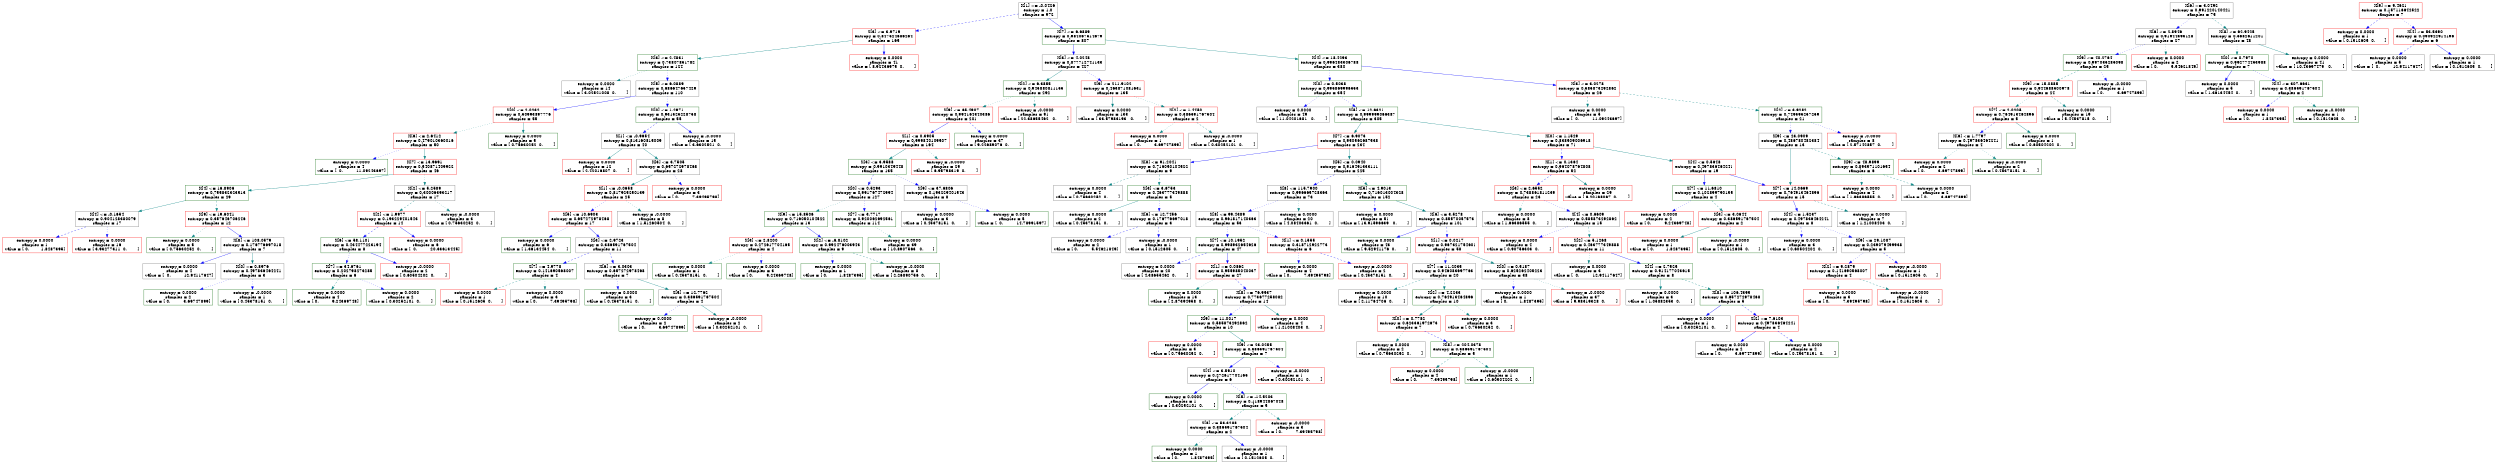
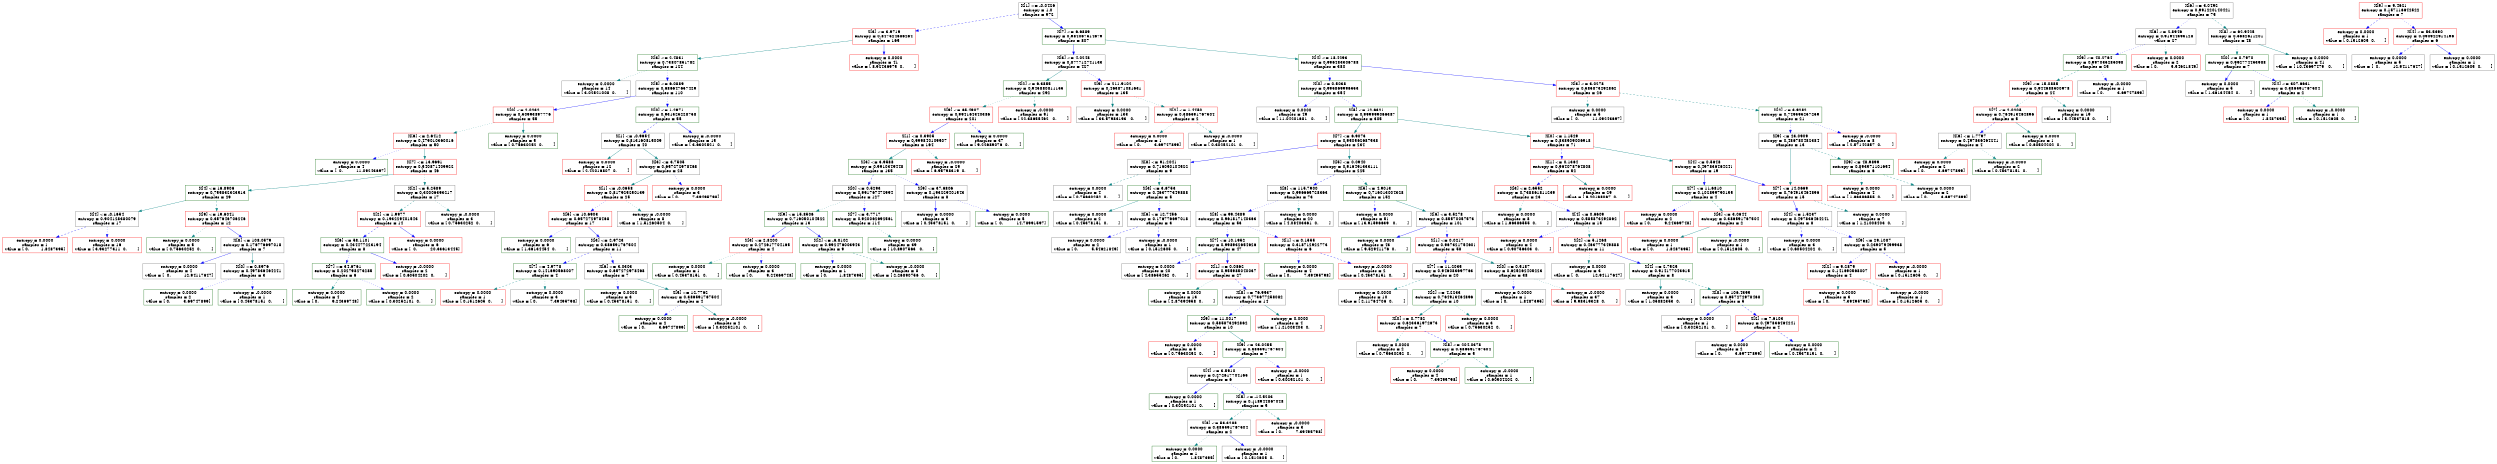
(2166, 36) -> (2166, 36)
(1444, 283) -> none
